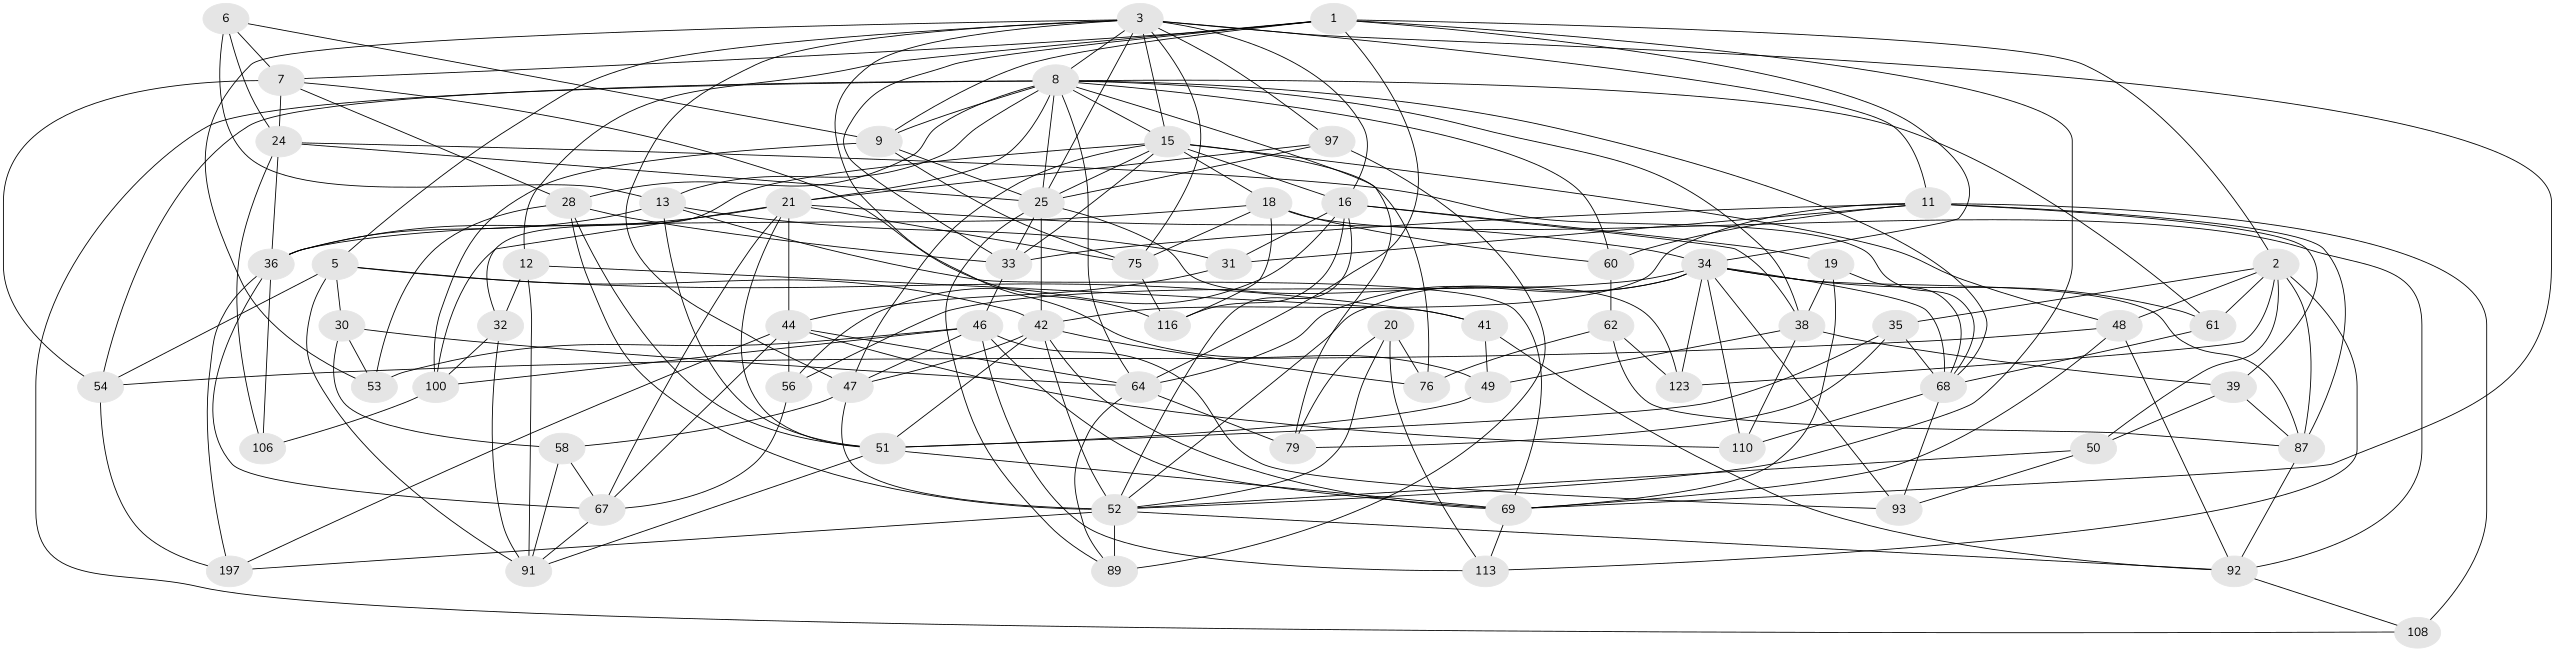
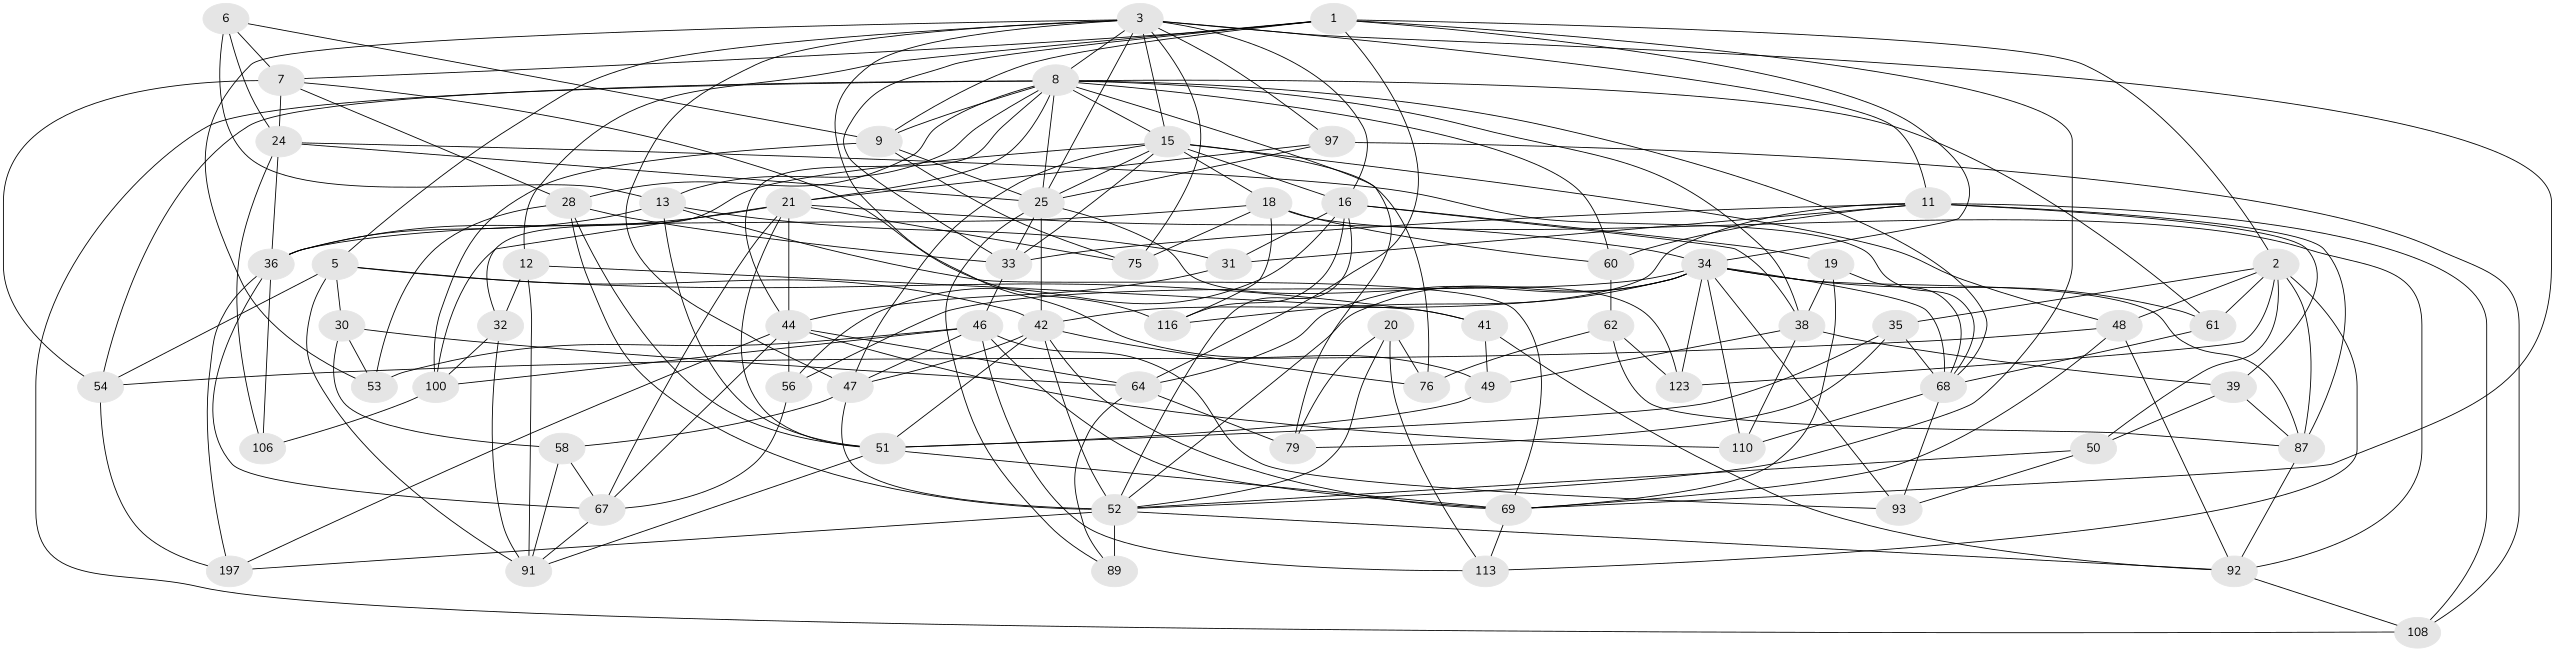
(1088, 229) -> (833, 167)
(1151, 295) -> (1439, 304)
(1492, 428) -> (2125, 184)
